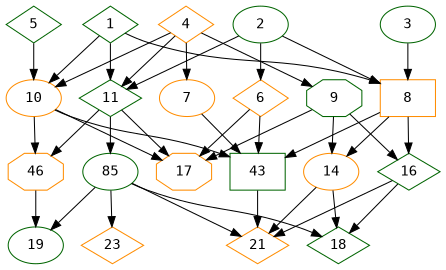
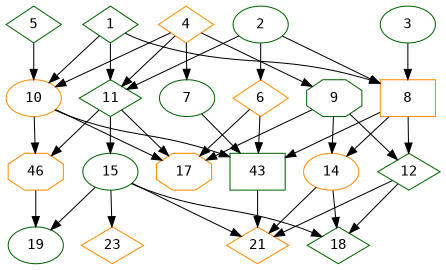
(187, 98) -> (187, 98)
(110, 172) -> (110, 172)
(409, 172) -> (409, 172)
